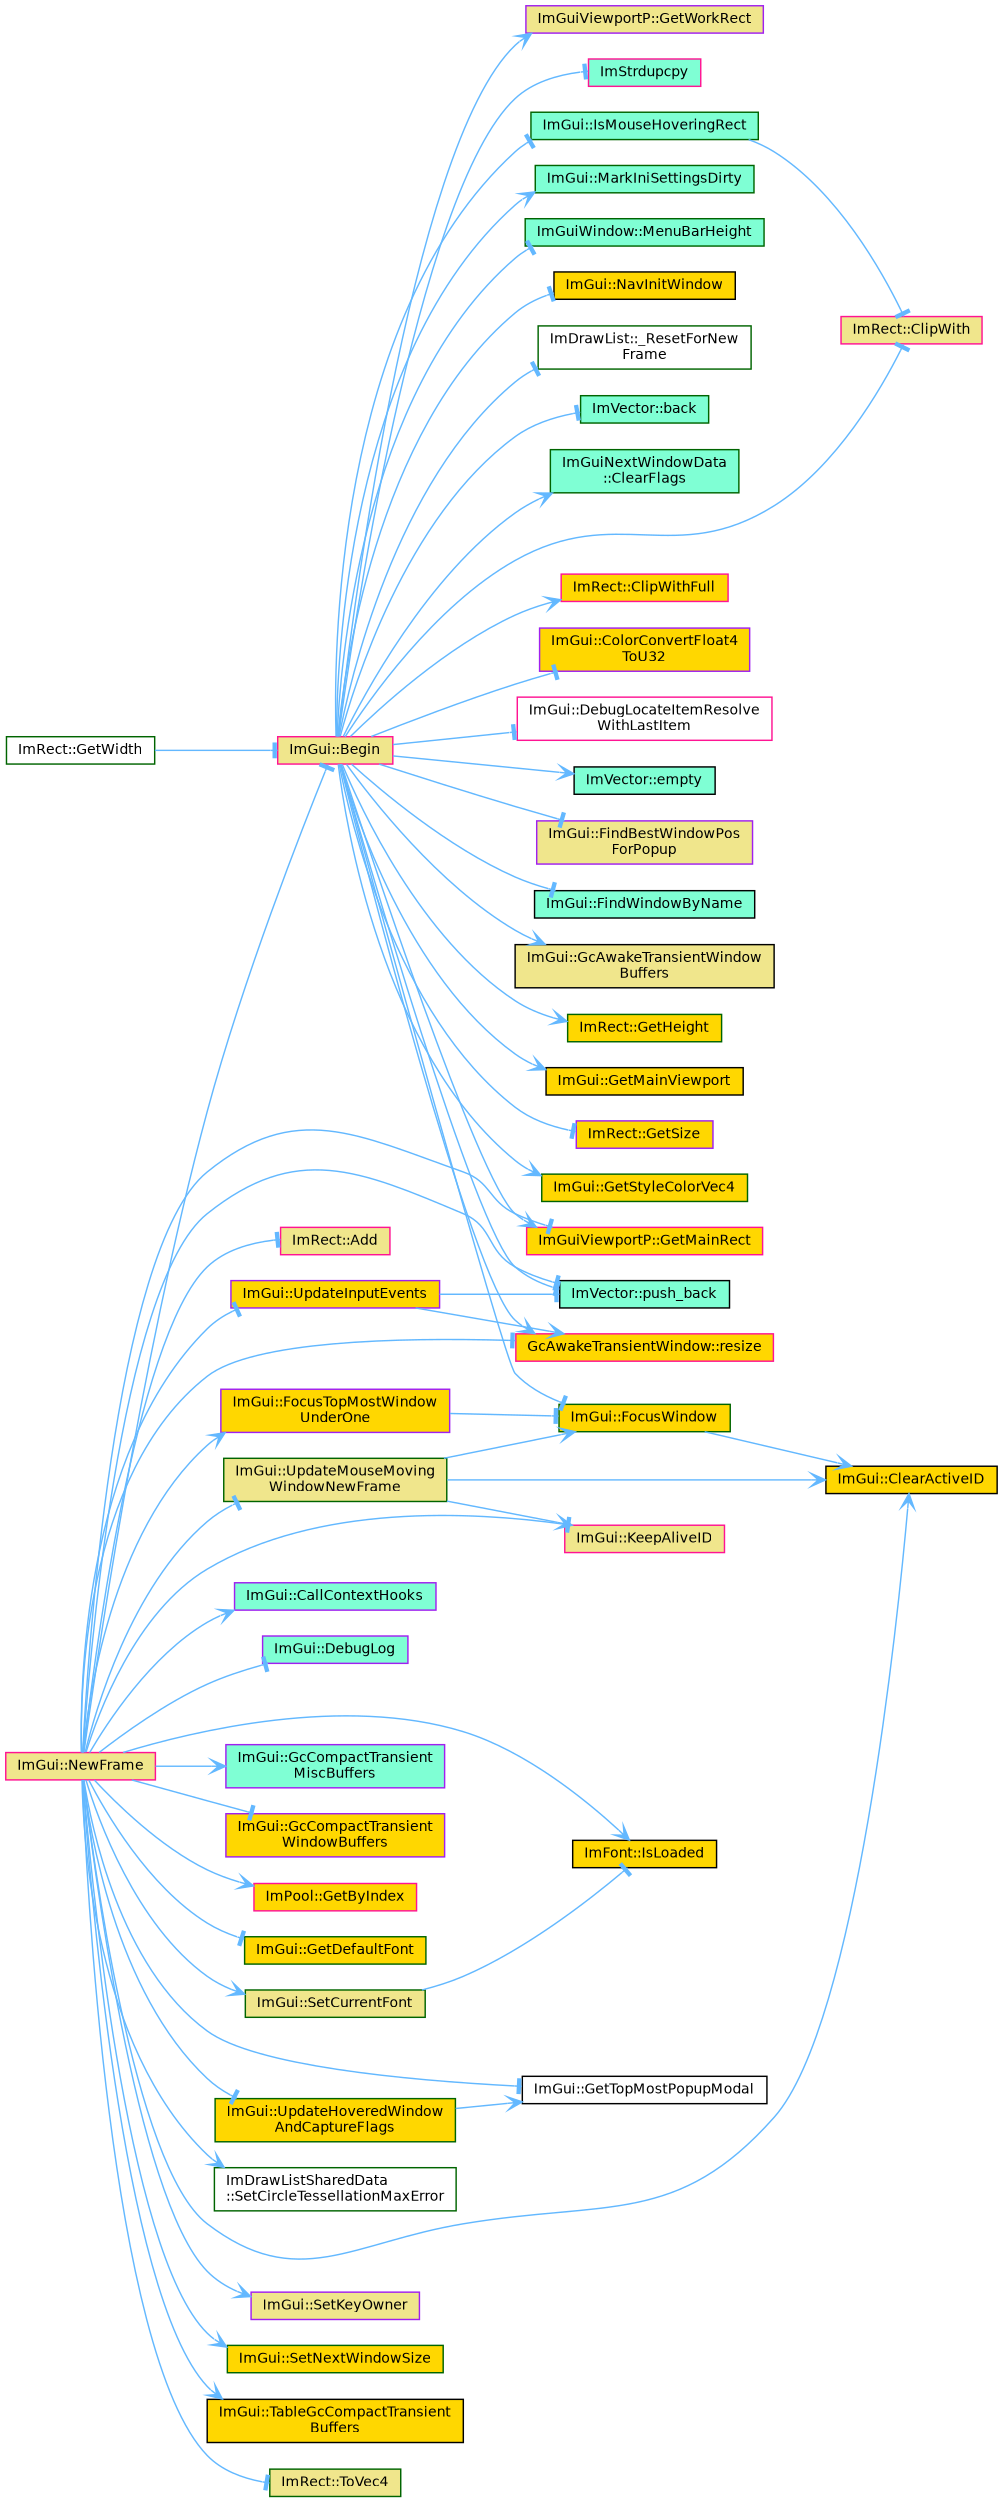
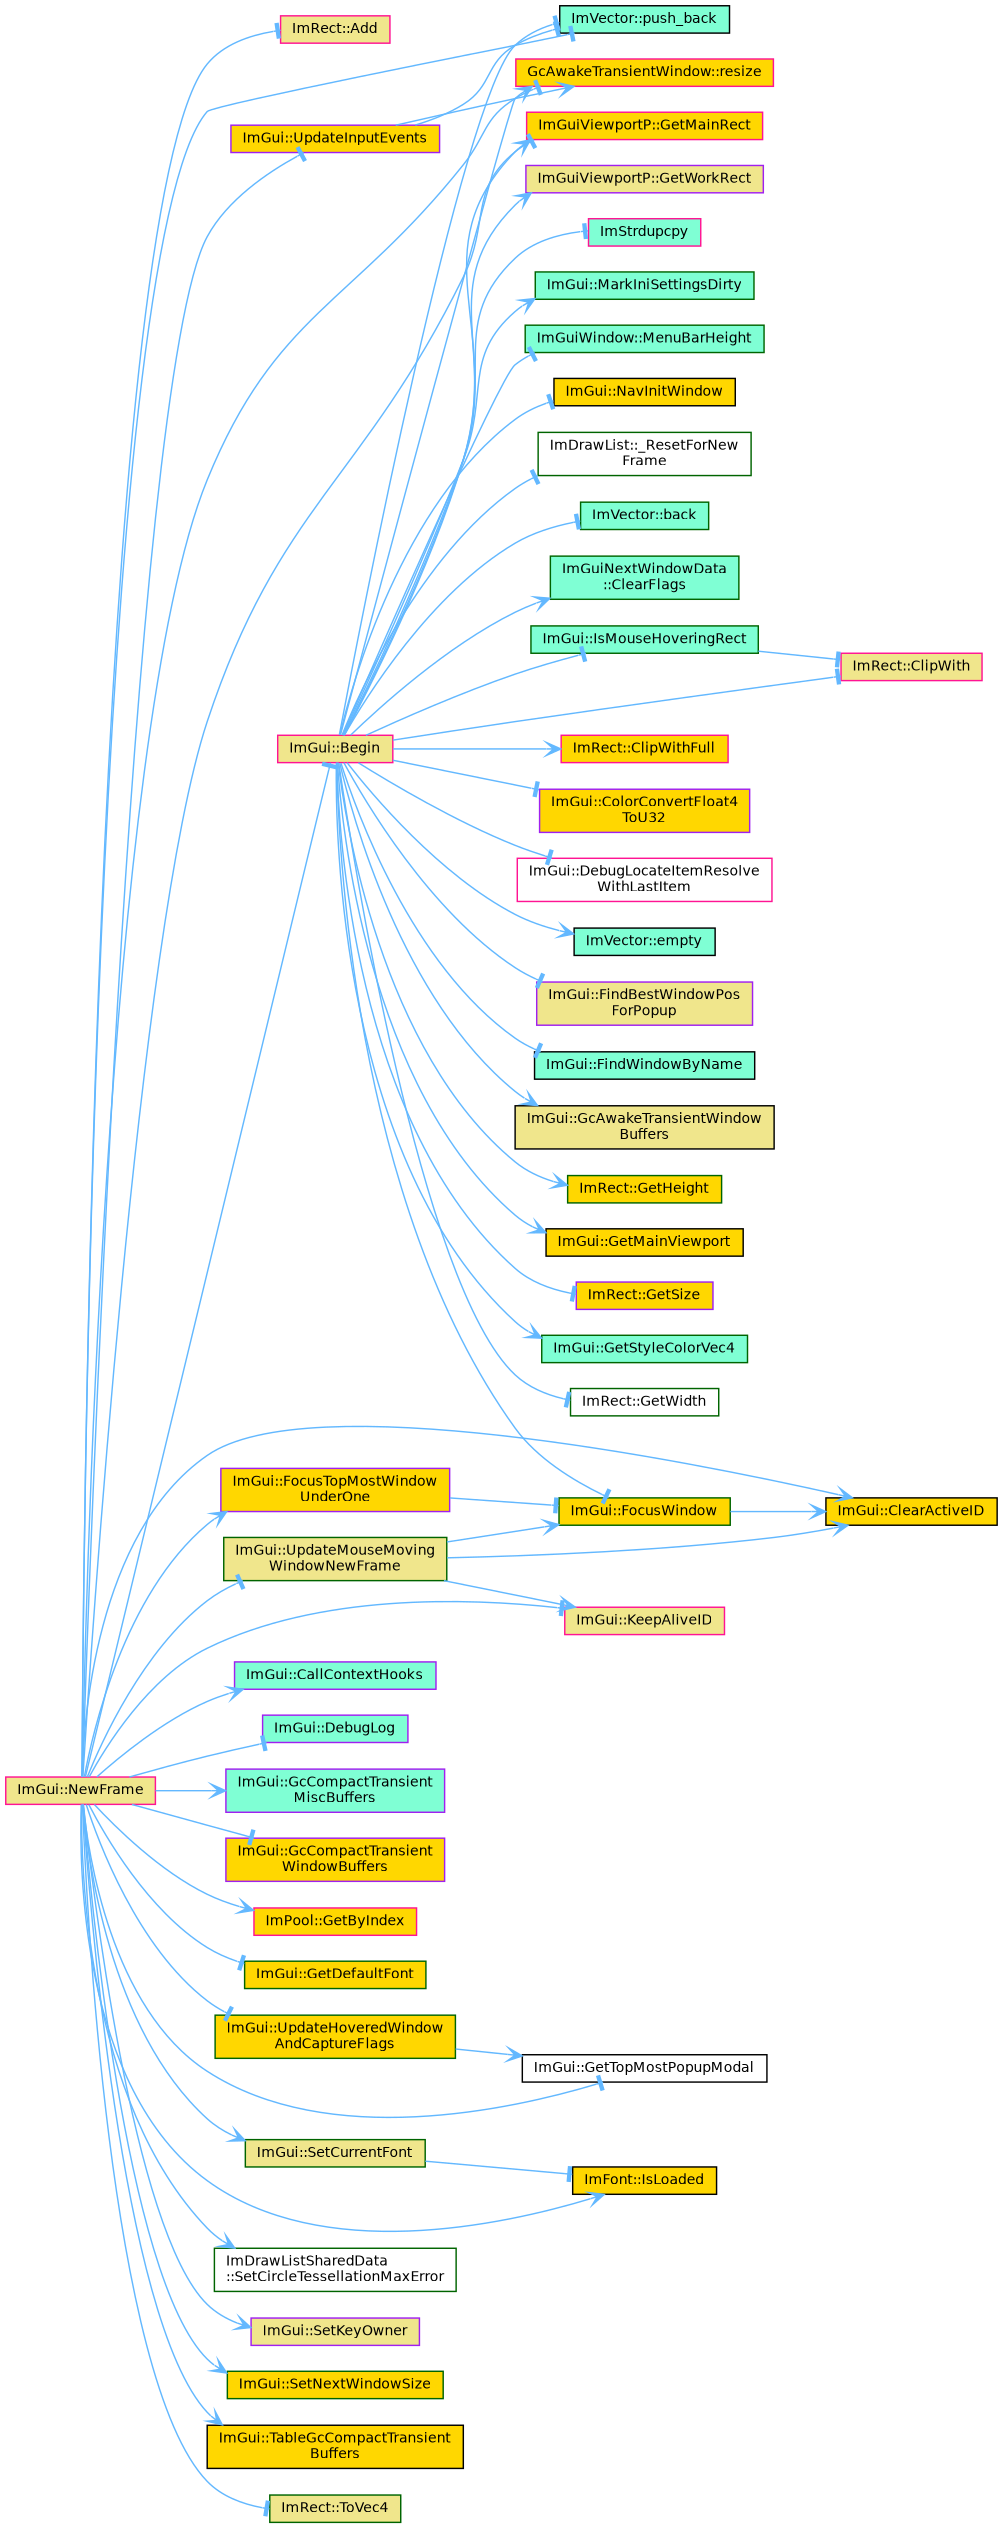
(213, 750) -> (418, 1155)
(645, 1188) -> (645, 1349)
